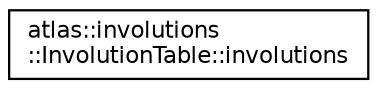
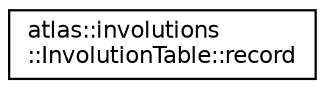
(189, 45) -> (162, 45)
